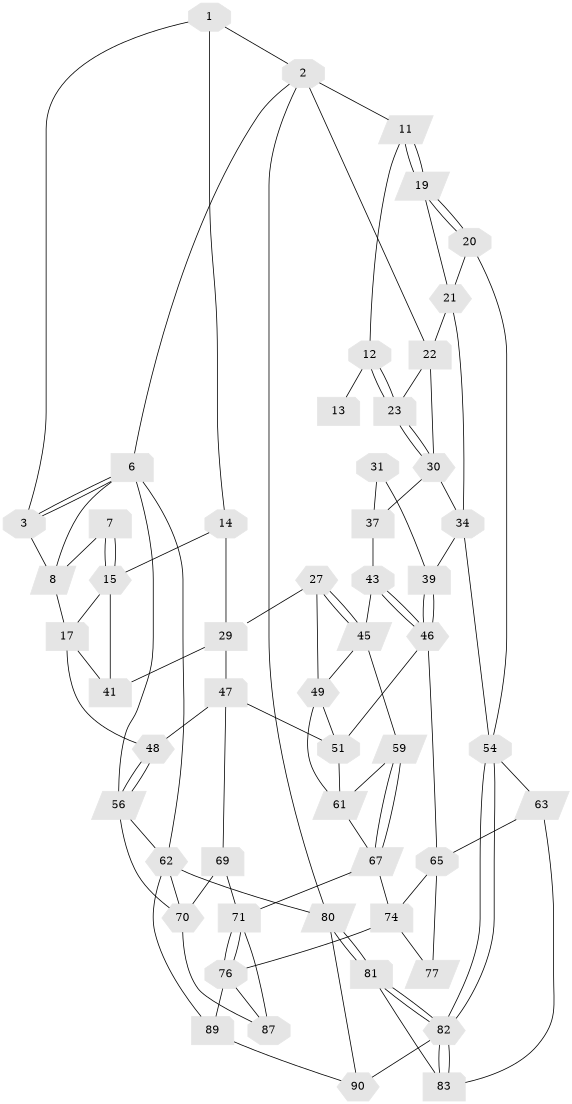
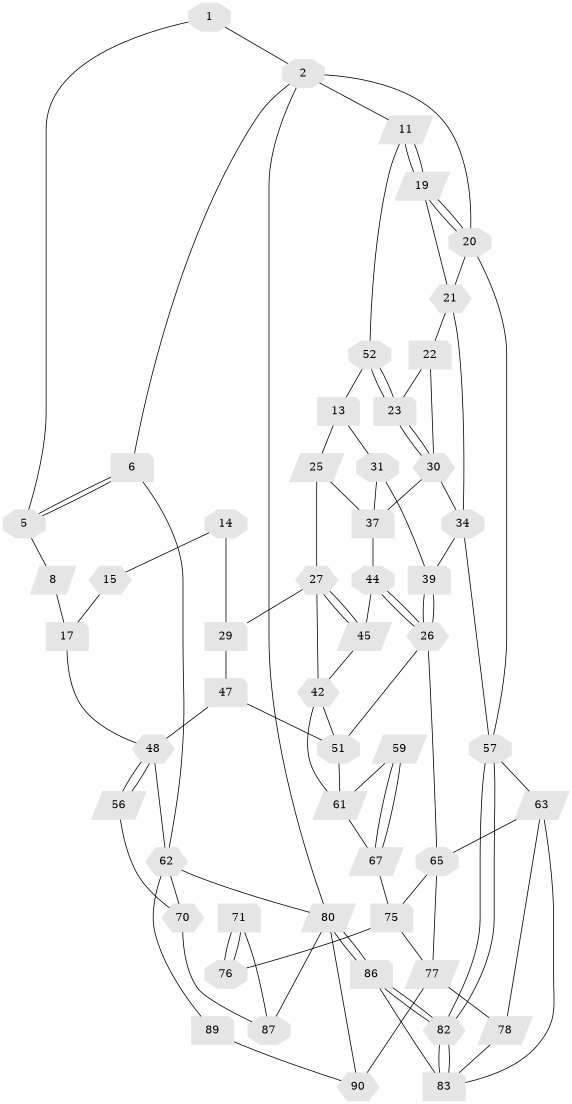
(367, 214) -> (437, 115)
(213, 271) -> none
(370, 355) -> (370, 355)
none -> (358, 440)
none -> (317, 468)
(76, 519) -> none
(24, 524) -> (24, 524)
(110, 524) -> none
(373, 580) -> (373, 580)
(428, 637) -> (428, 637)
(153, 639) -> none
(380, 686) -> none
(110, 693) -> none
(318, 693) -> (318, 693)
(490, 749) -> (490, 749)
(143, 834) -> (160, 805)
(223, 862) -> none
(306, 891) -> none
(392, 918) -> (392, 918)
(371, 974) -> (371, 974)
(220, 999) -> none
(248, 1002) -> (299, 974)
none -> (505, 1031)
(401, 1059) -> (395, 1031)
